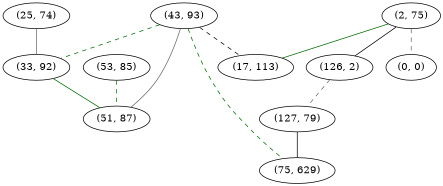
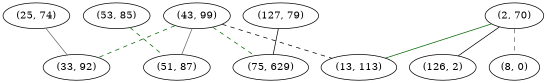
(184, 16) -> (197, 16)
(411, 16) -> (514, 16)
(256, 67) -> (359, 67)
(411, 67) -> (514, 67)
(77, 93) -> none
(319, 93) -> none
